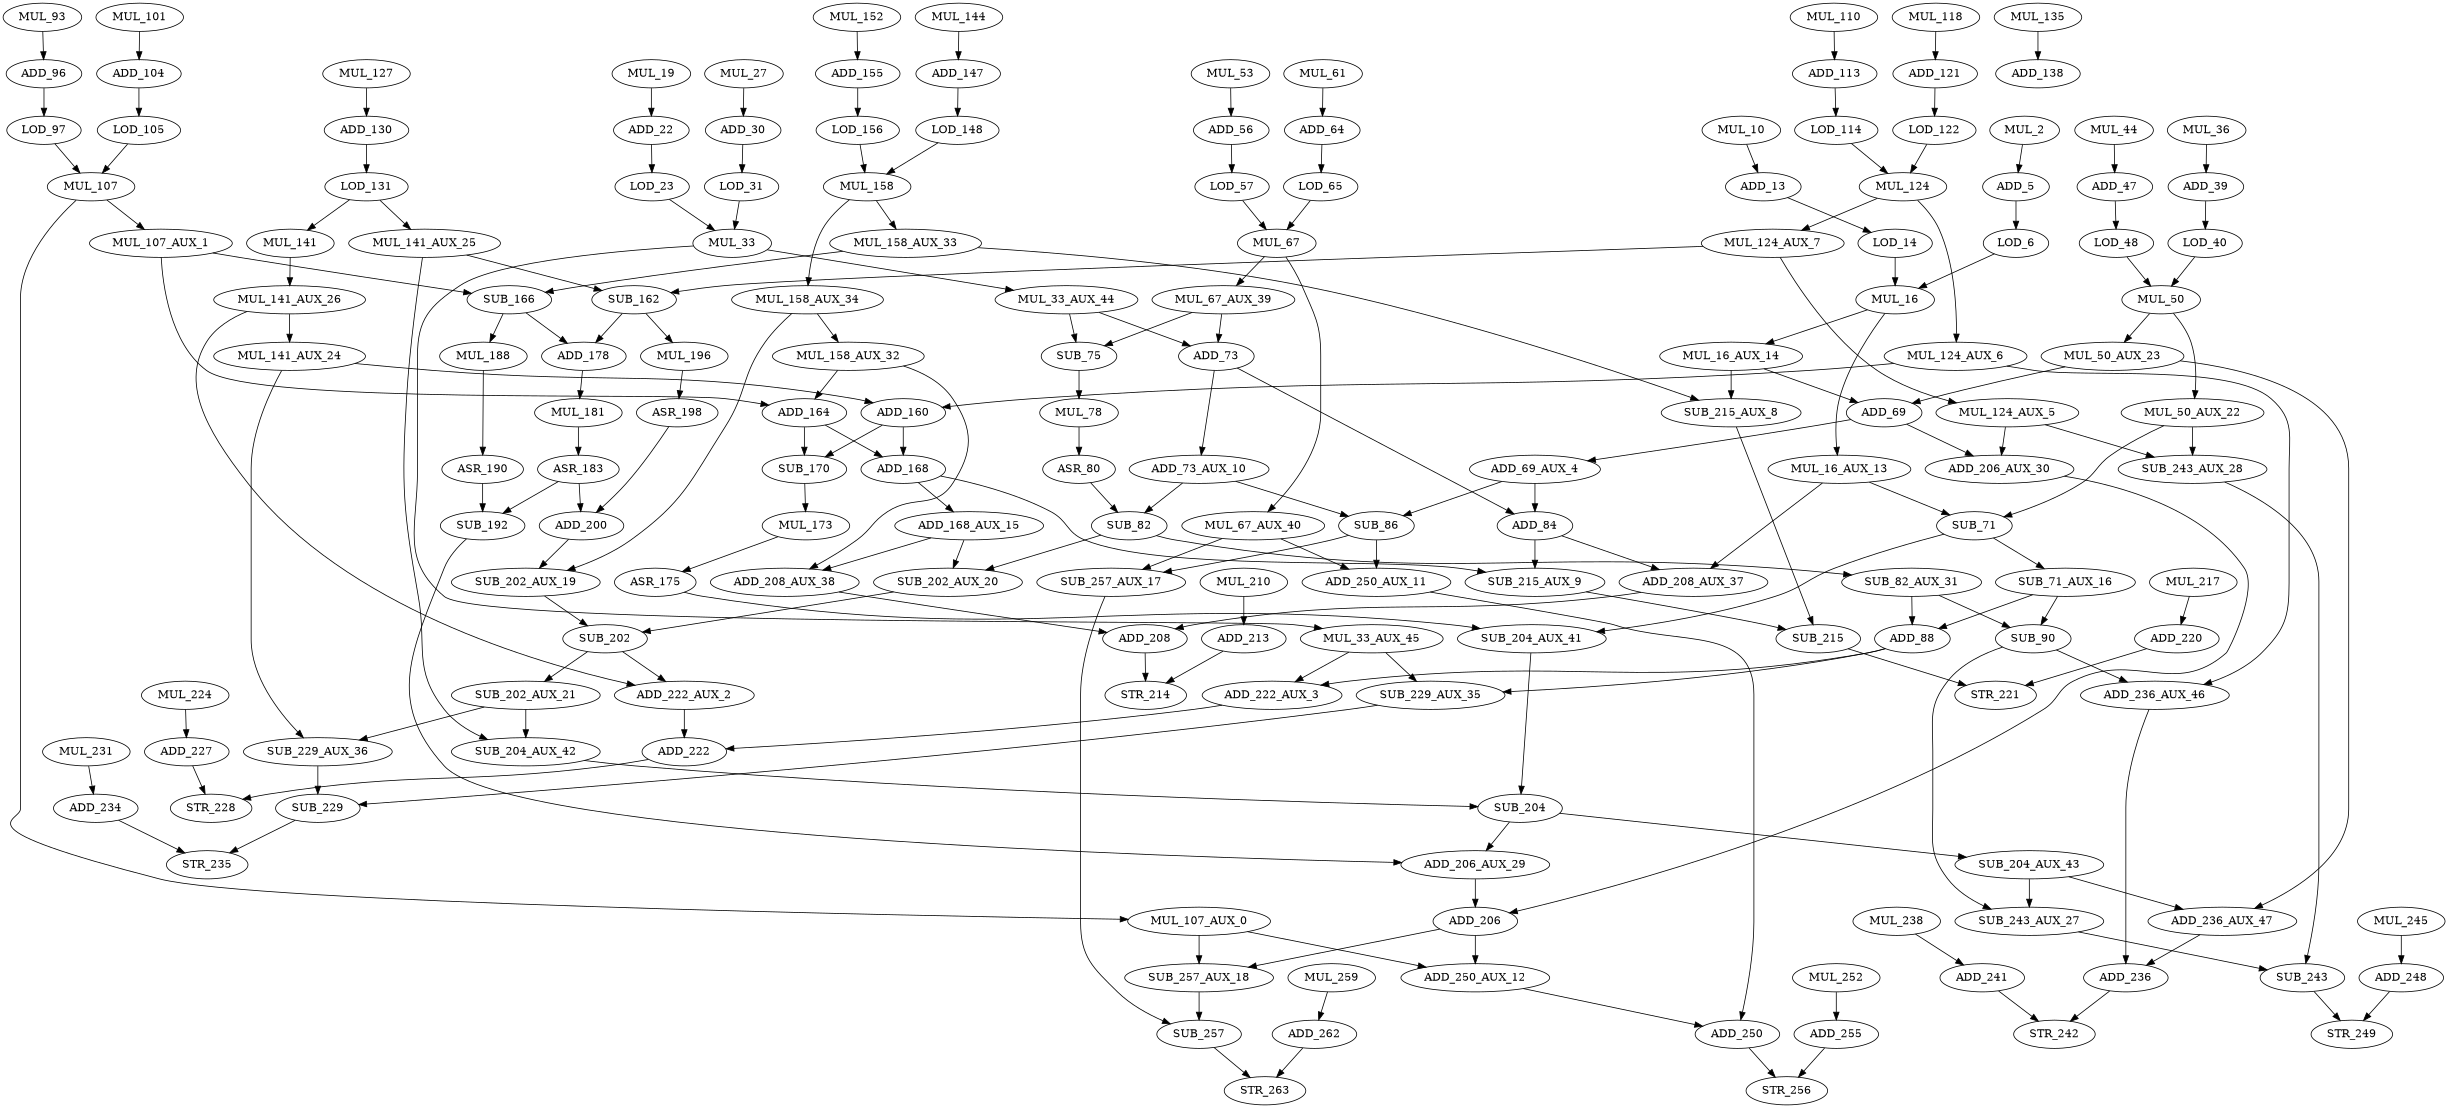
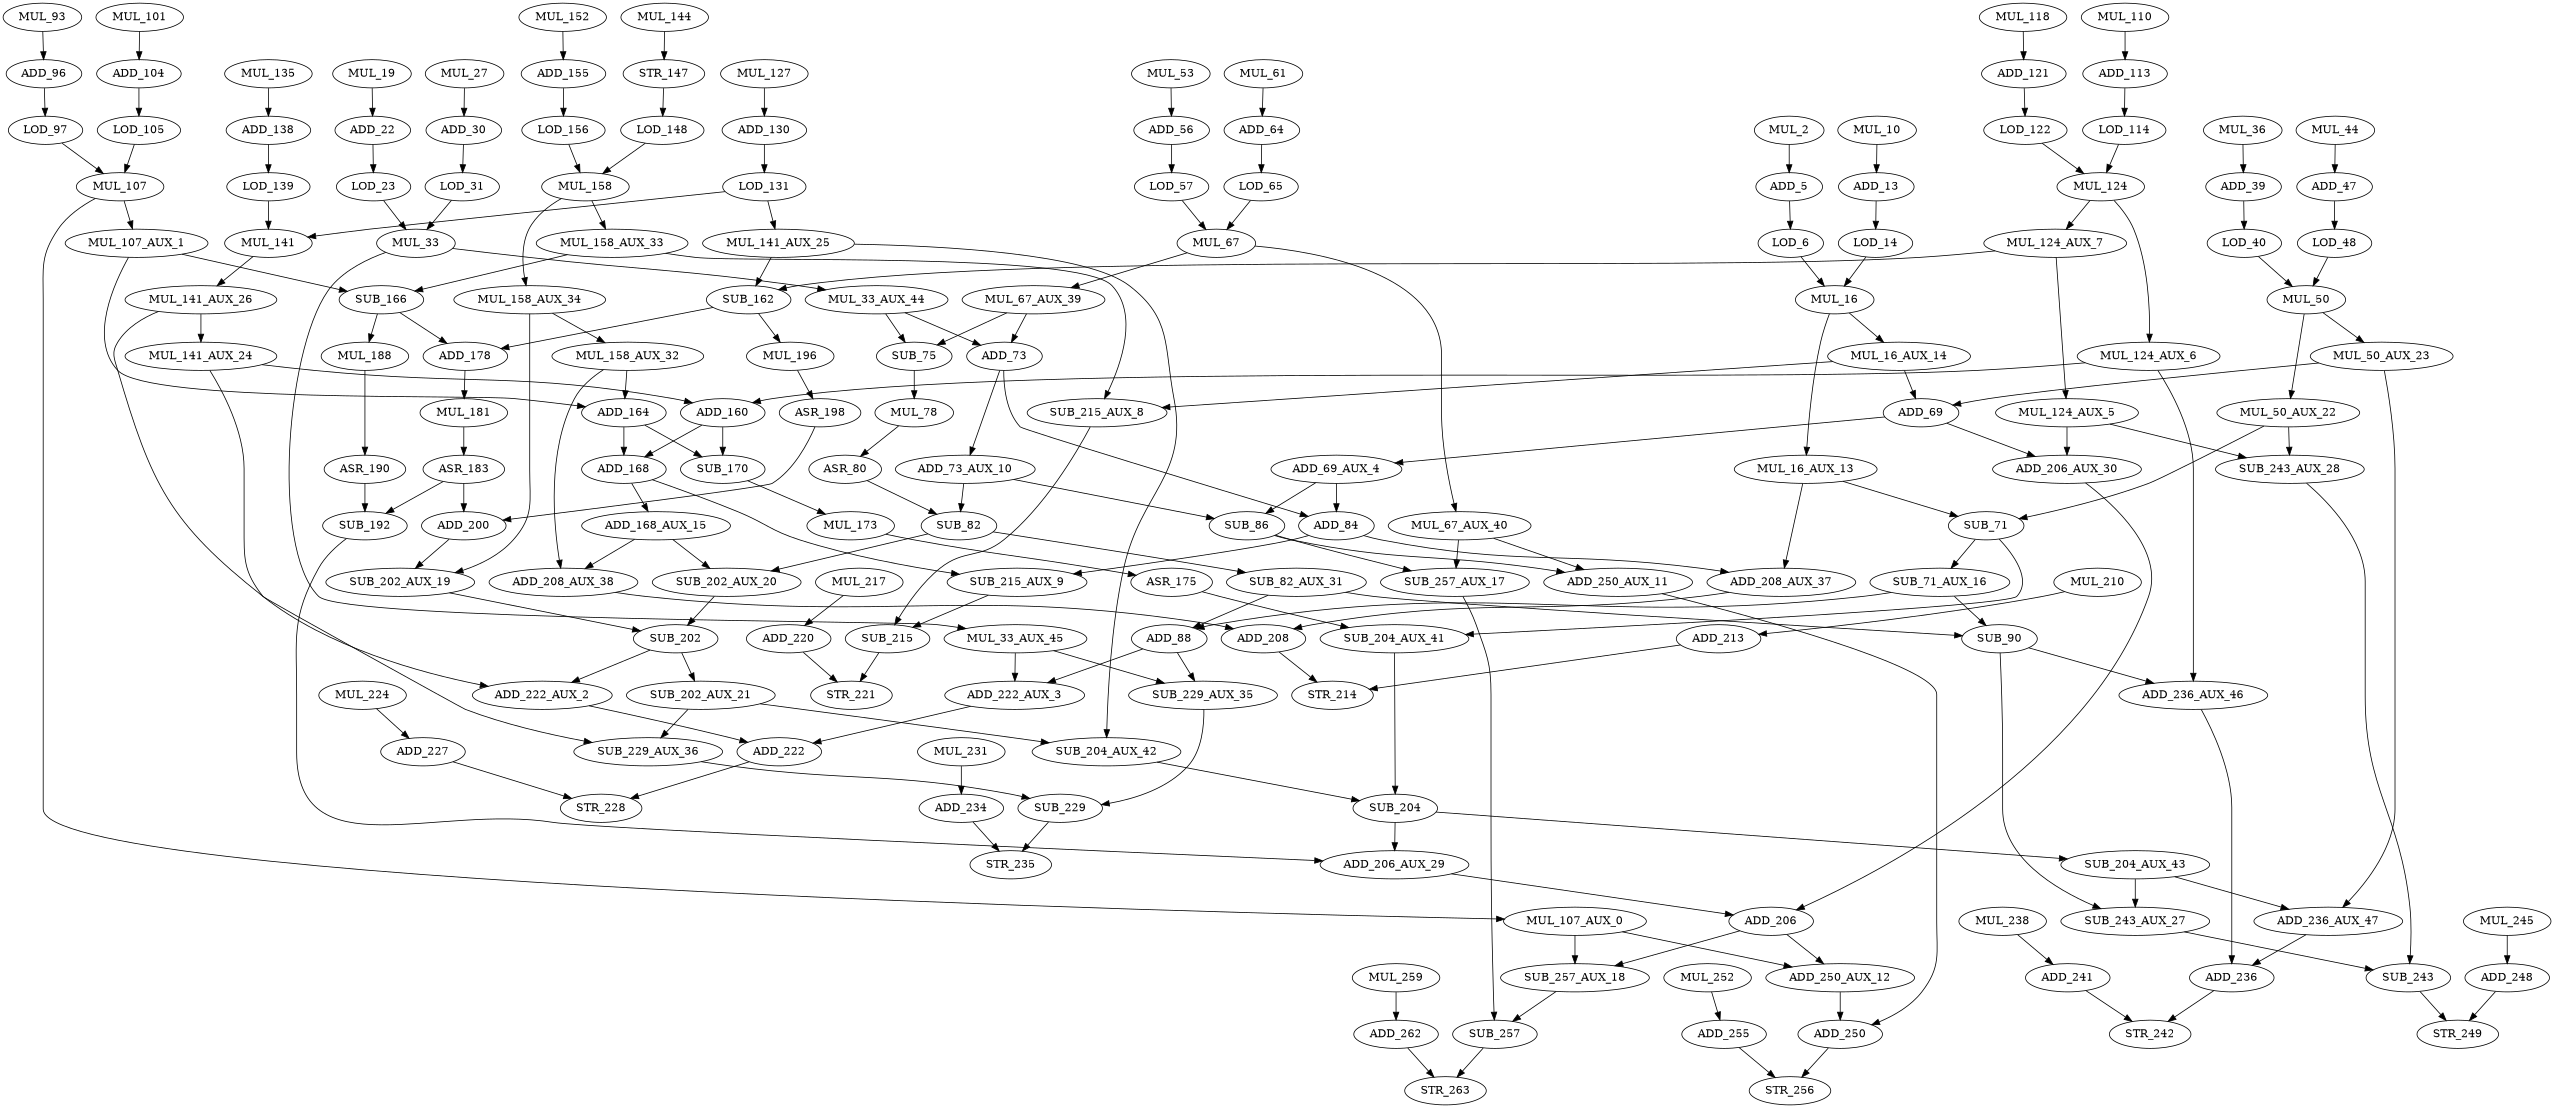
(958, 74) -> (664, 74)
none -> (268, 187)
